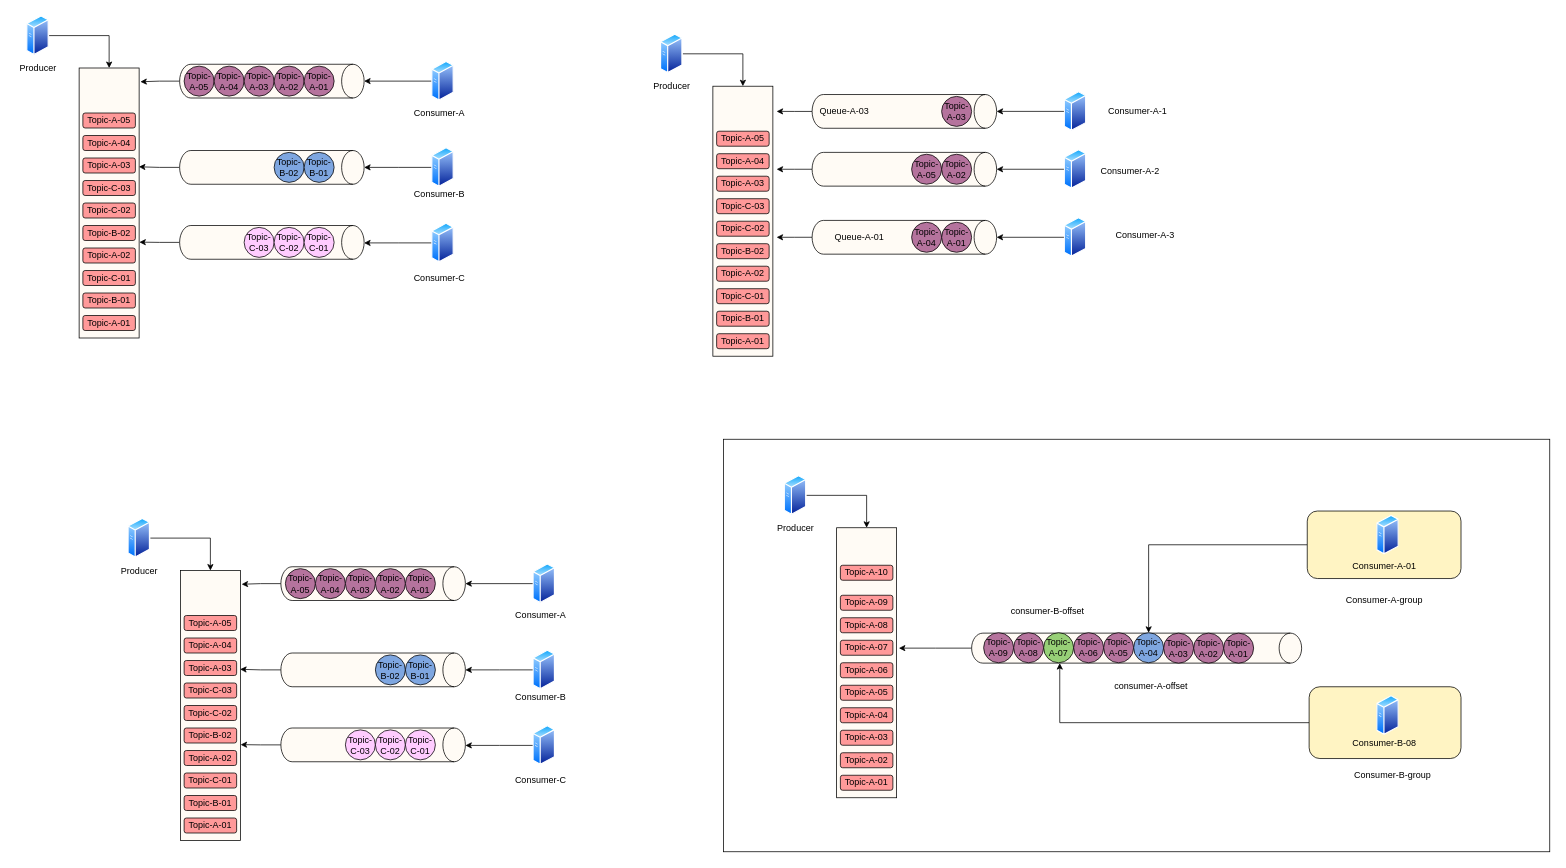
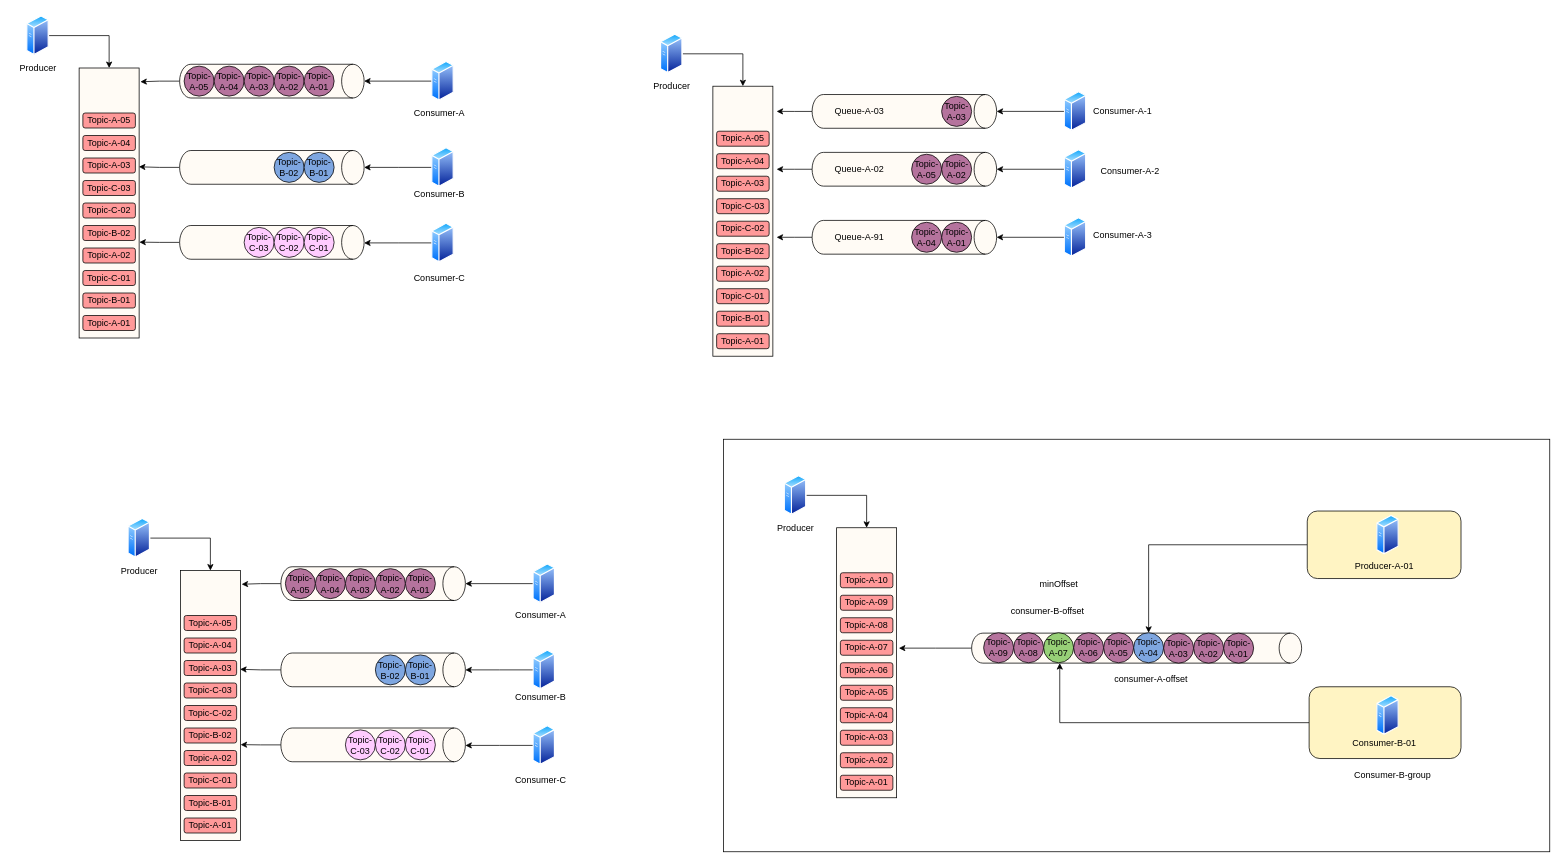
(844, 111) -> (859, 111)
(1137, 111) -> (1122, 111)
none -> (859, 169)
(1145, 235) -> (1122, 235)
(860, 237) -> (860, 237)
(1385, 567) -> (1385, 567)
(867, 573) -> (867, 580)
none -> (1059, 584)
(1384, 600) -> none
(1151, 687) -> (1151, 679)
(1385, 743) -> (1385, 743)
